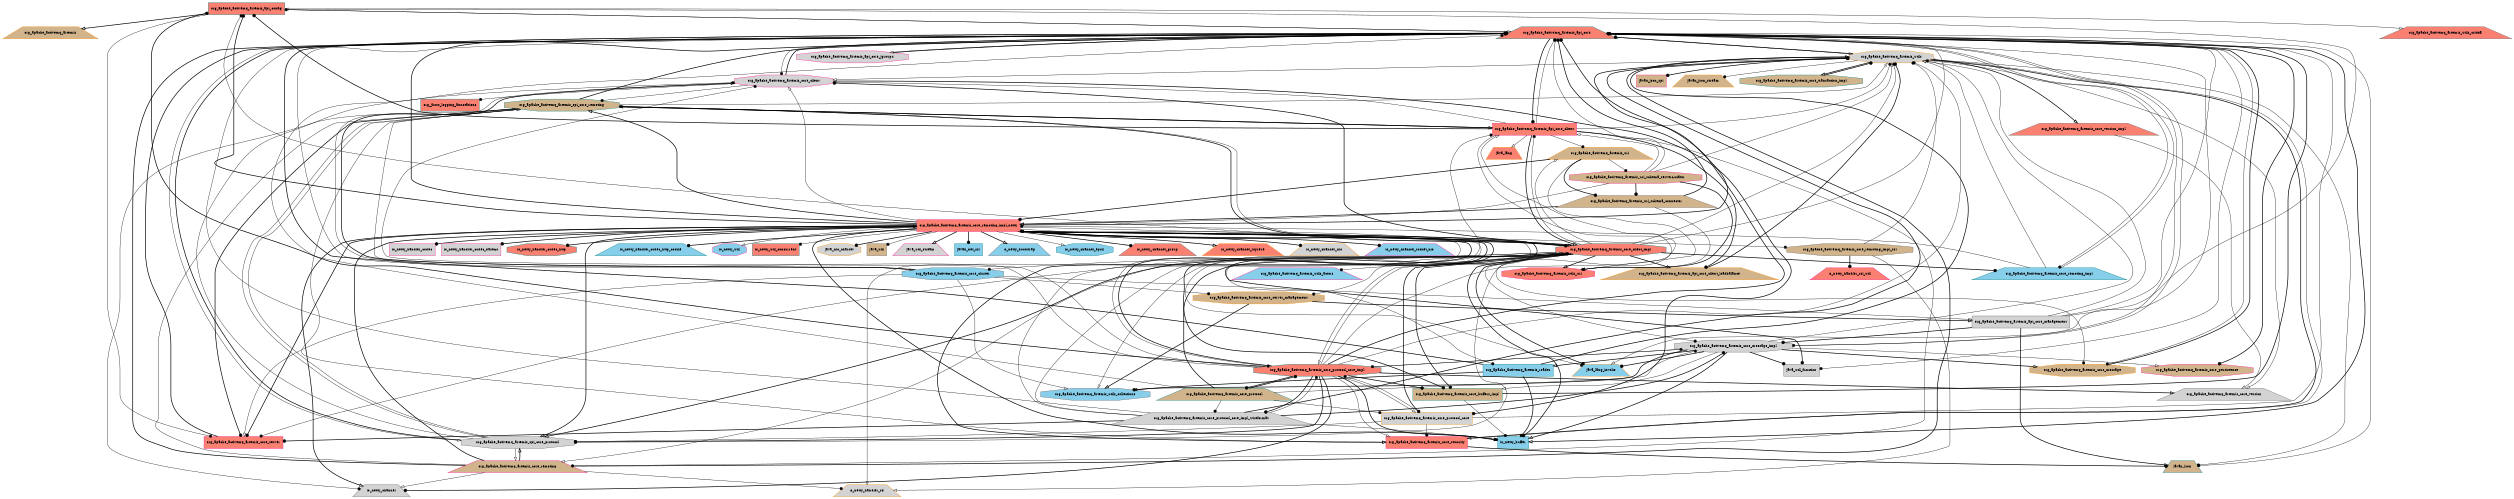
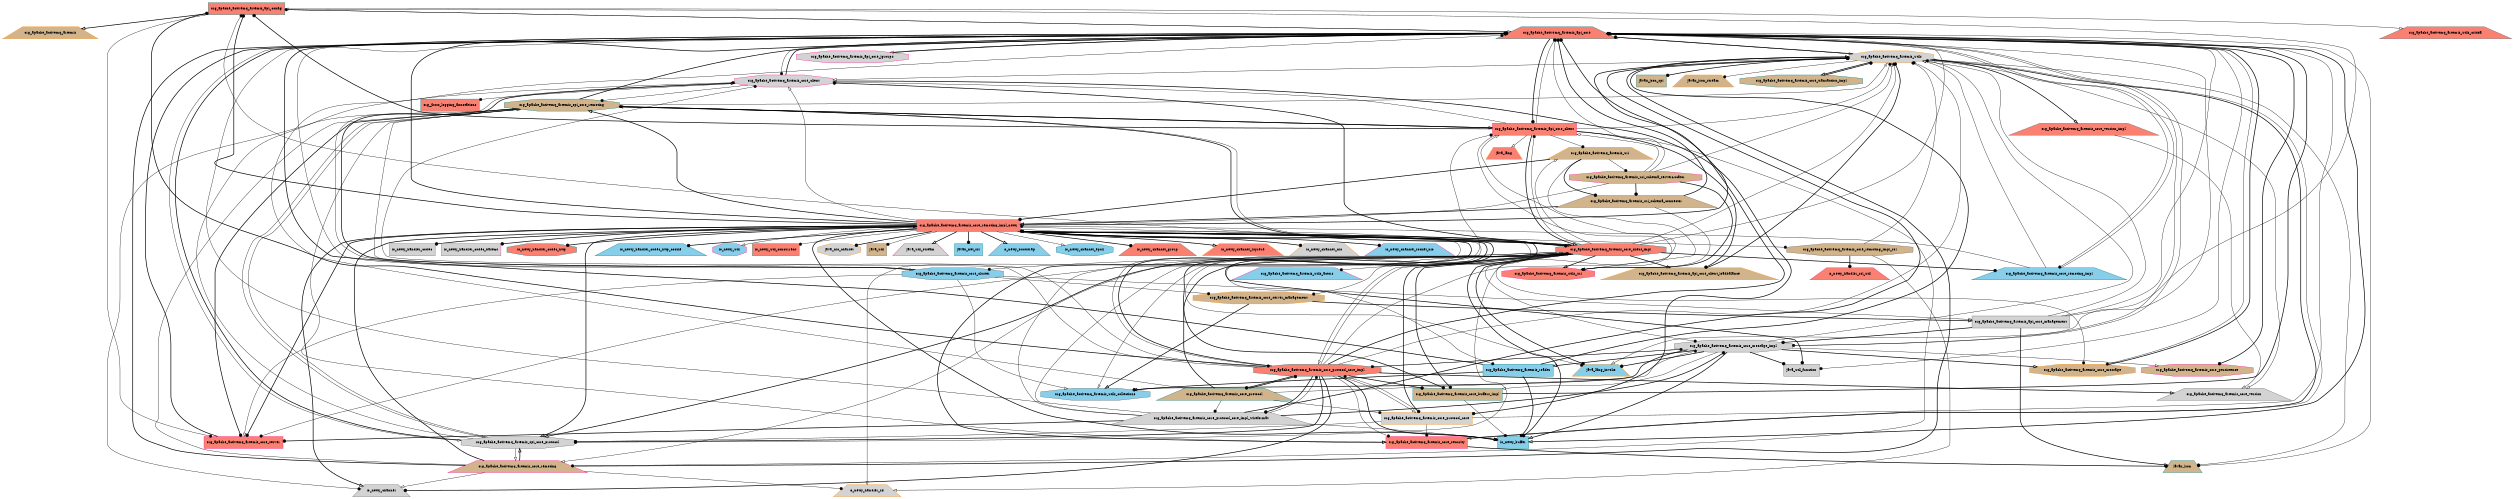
(1651, 81) -> (1651, 81)
(1359, 407) -> (1359, 407)
